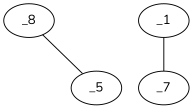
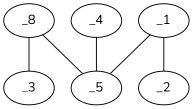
none -> (96, 21)
none -> (130, 54)
none -> (29, 88)
(164, 88) -> (164, 88)
